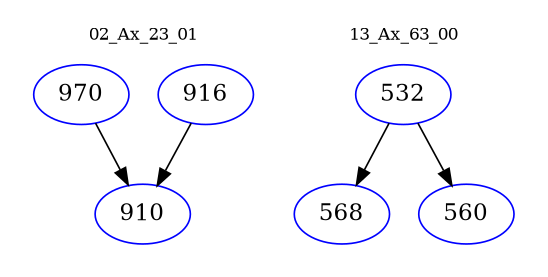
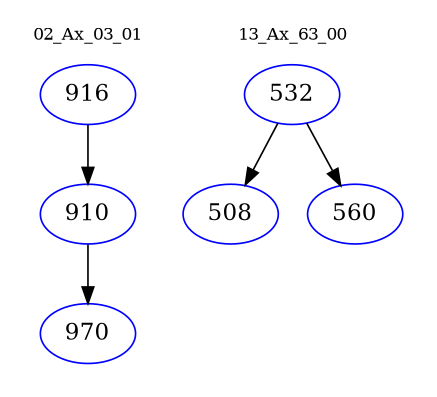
(144, 36) -> (88, 36)
(108, 147) -> (88, 266)
(342, 214) -> (231, 214)
